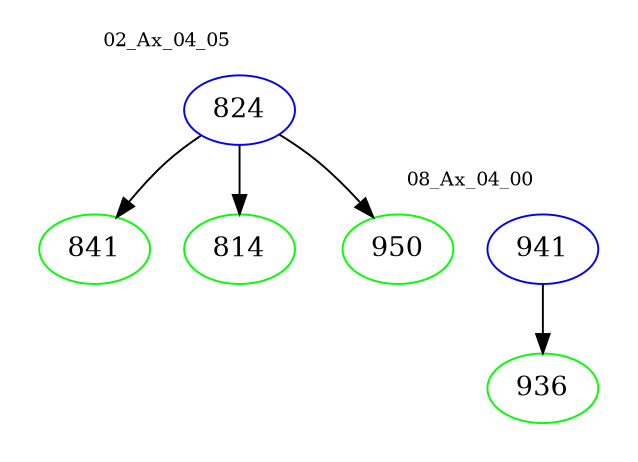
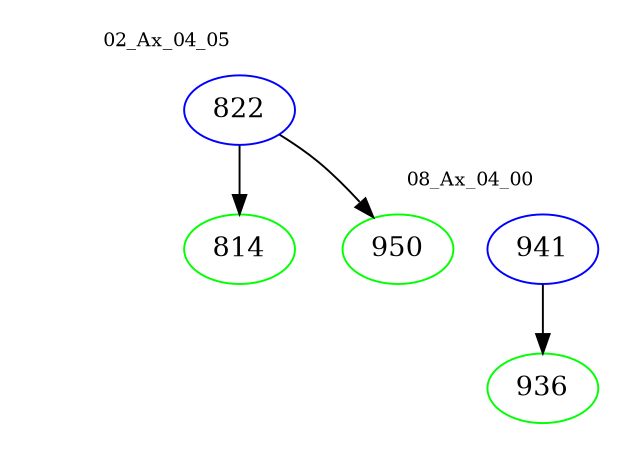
(240, 110) -> (240, 110)
(95, 249) -> none
